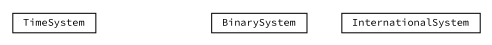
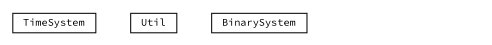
none -> (153, 23)
(411, 23) -> none
